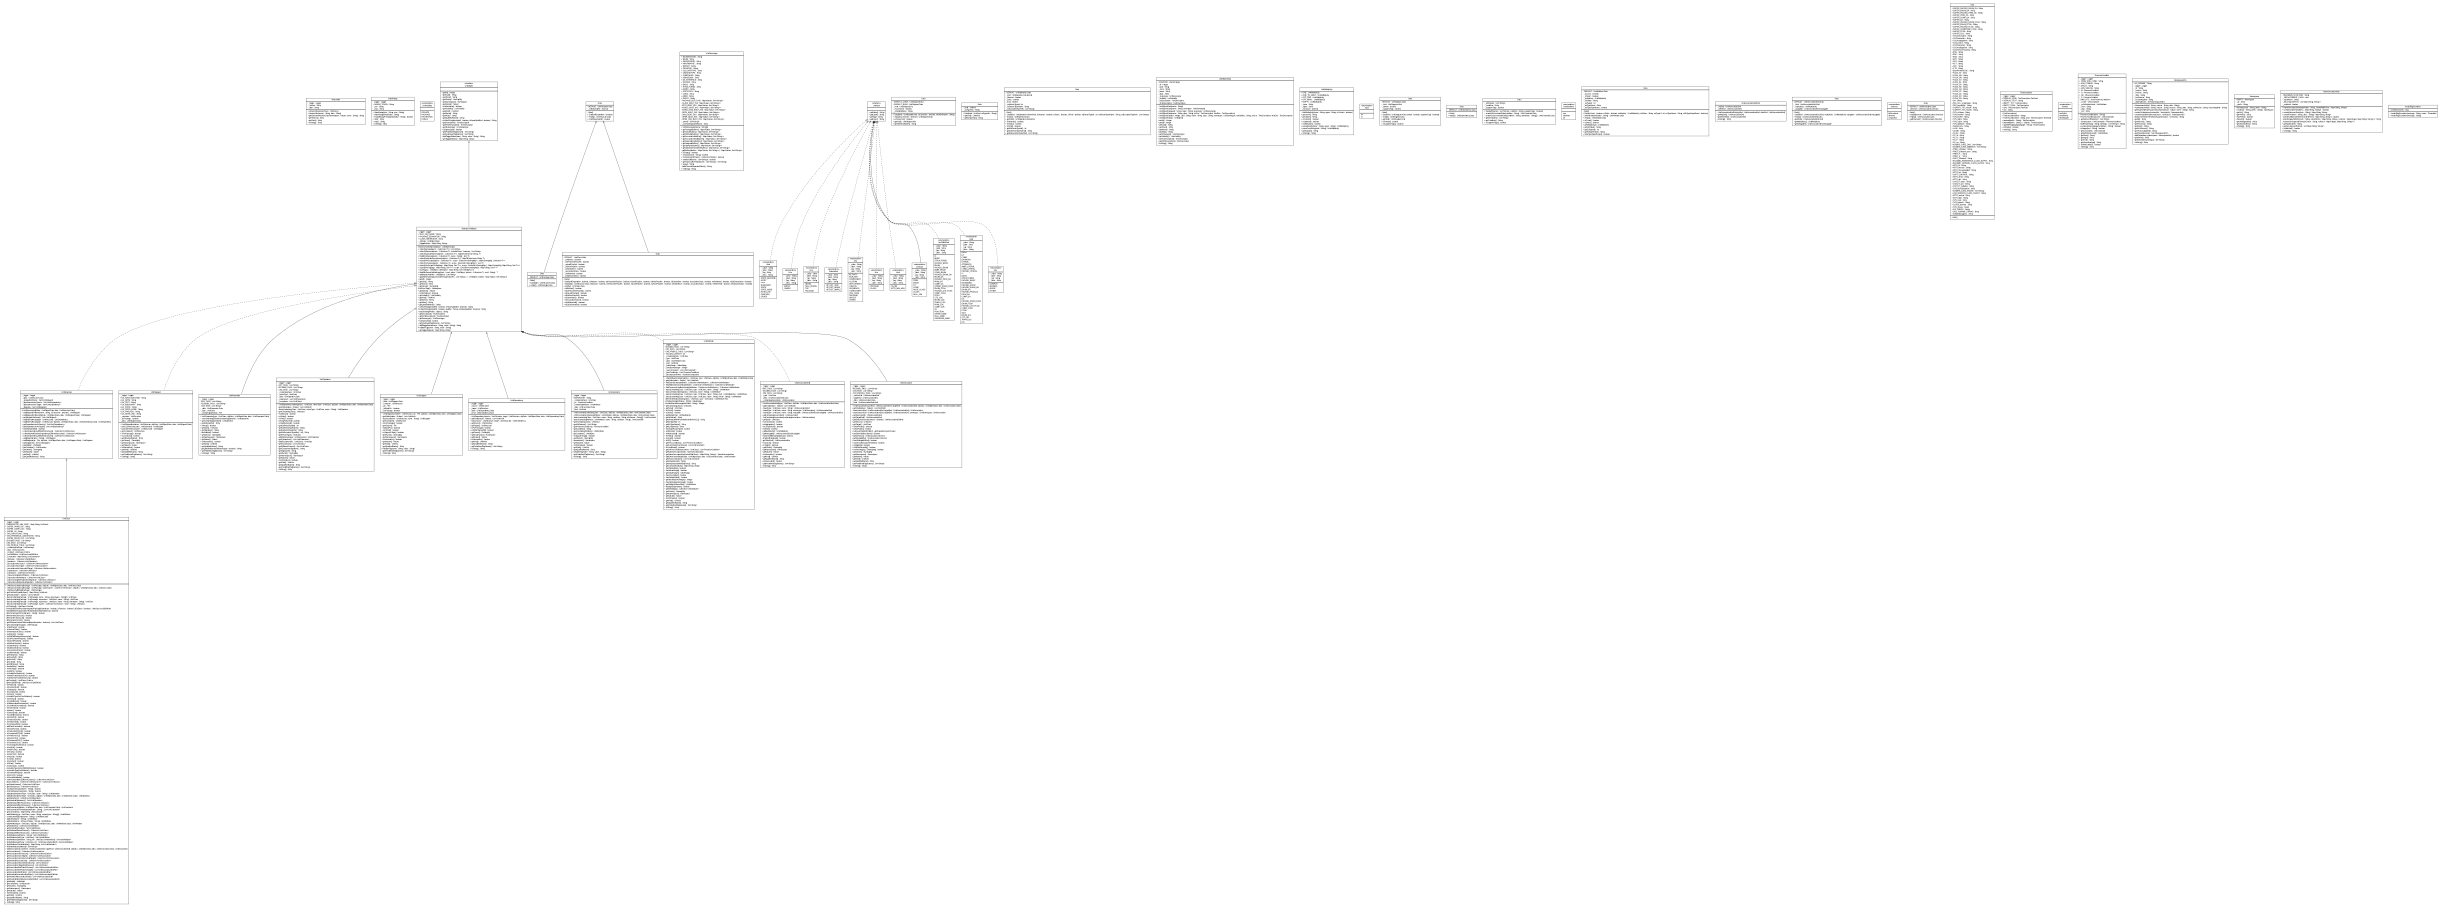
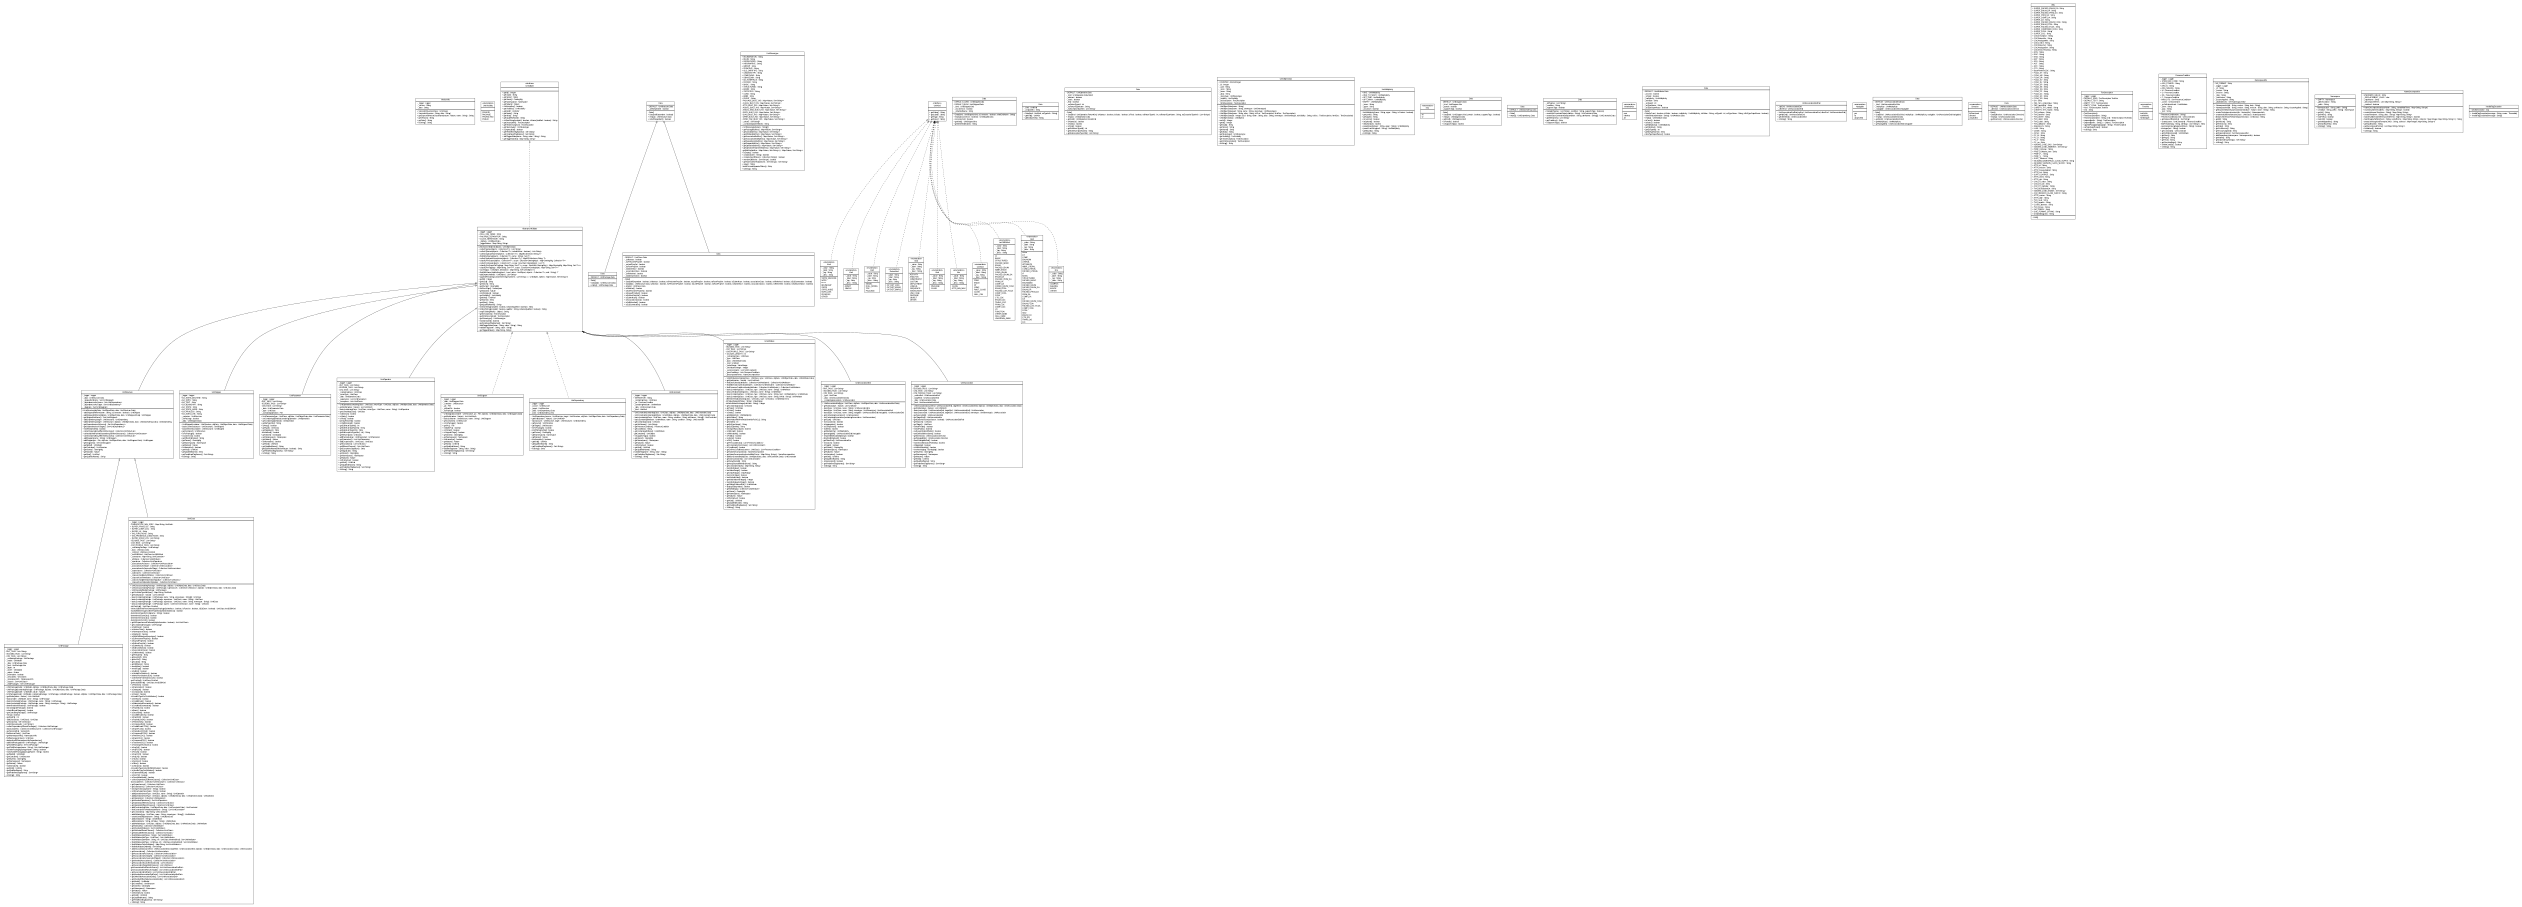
(2296, 95) -> (2375, 95)
(2240, 102) -> (2326, 102)
(393, 111) -> none
none -> (1860, 111)
(2010, 127) -> (2095, 127)
(469, 185) -> (530, 185)
(875, 191) -> (936, 191)
(231, 305) -> (291, 305)
(273, 310) -> (333, 310)
(594, 334) -> (654, 334)
(667, 334) -> (728, 334)
(441, 364) -> (502, 364)
(498, 366) -> (558, 366)
(672, 422) -> (732, 422)
(389, 426) -> (448, 426)
(874, 431) -> (927, 431)
(584, 441) -> (646, 441)
none -> (63, 711)
(18, 727) -> (143, 727)
